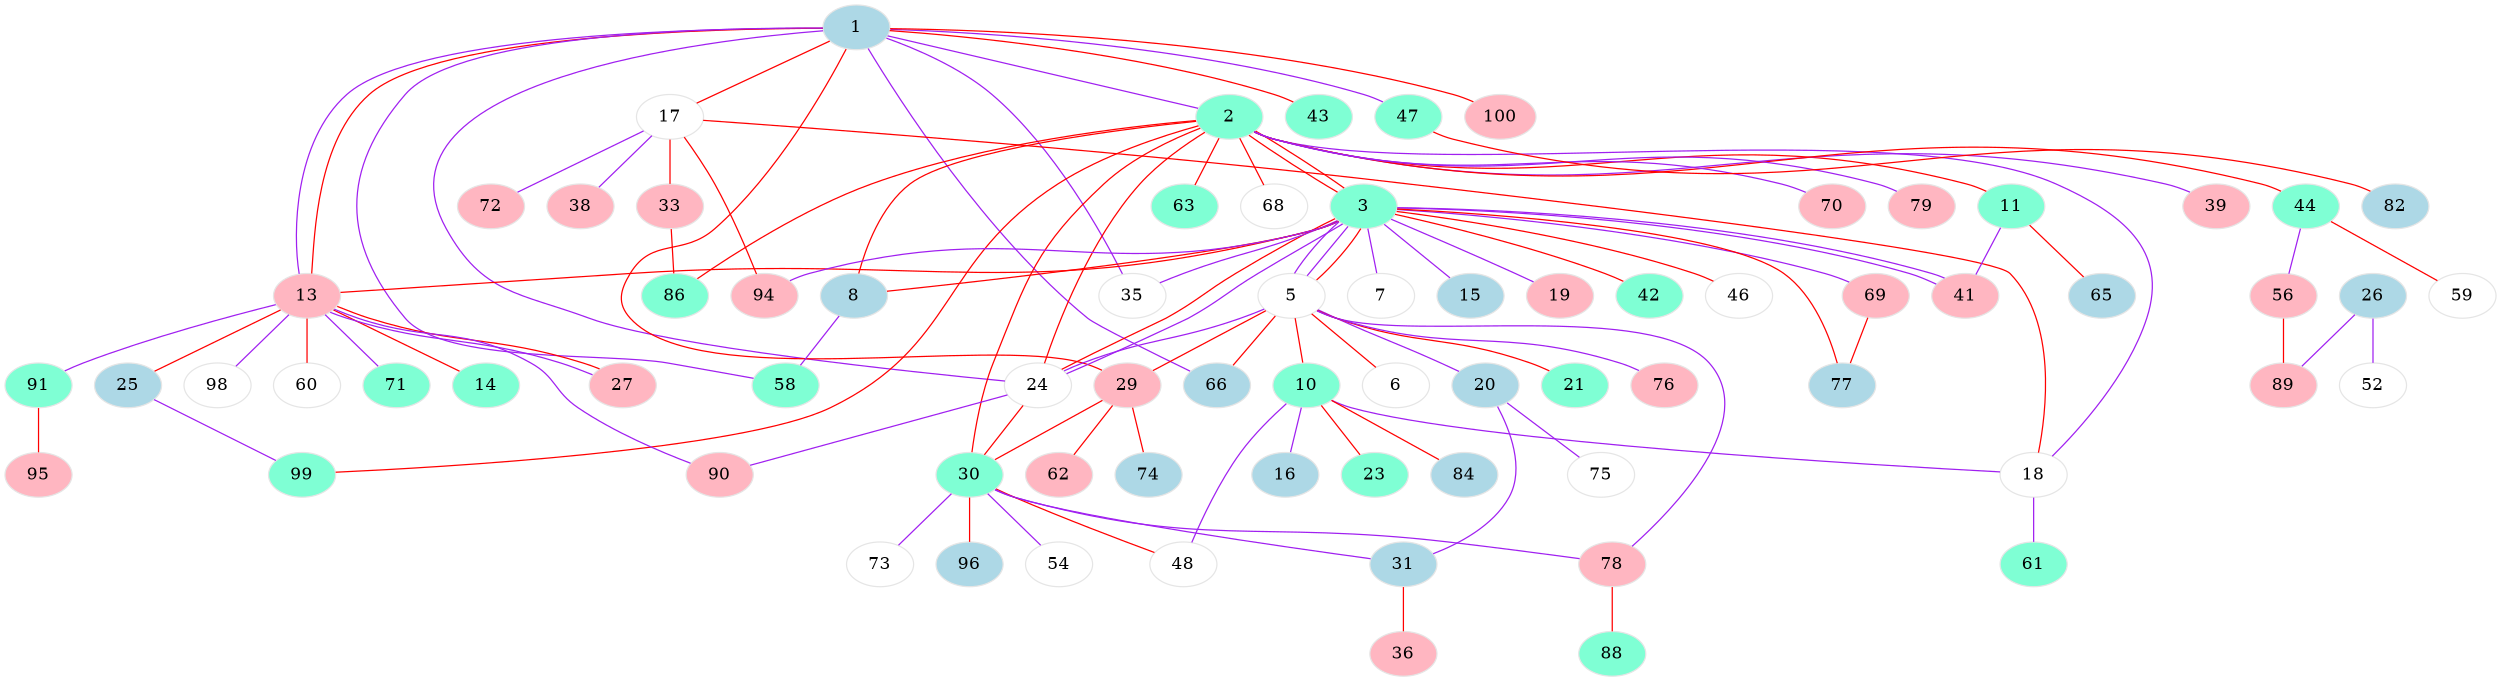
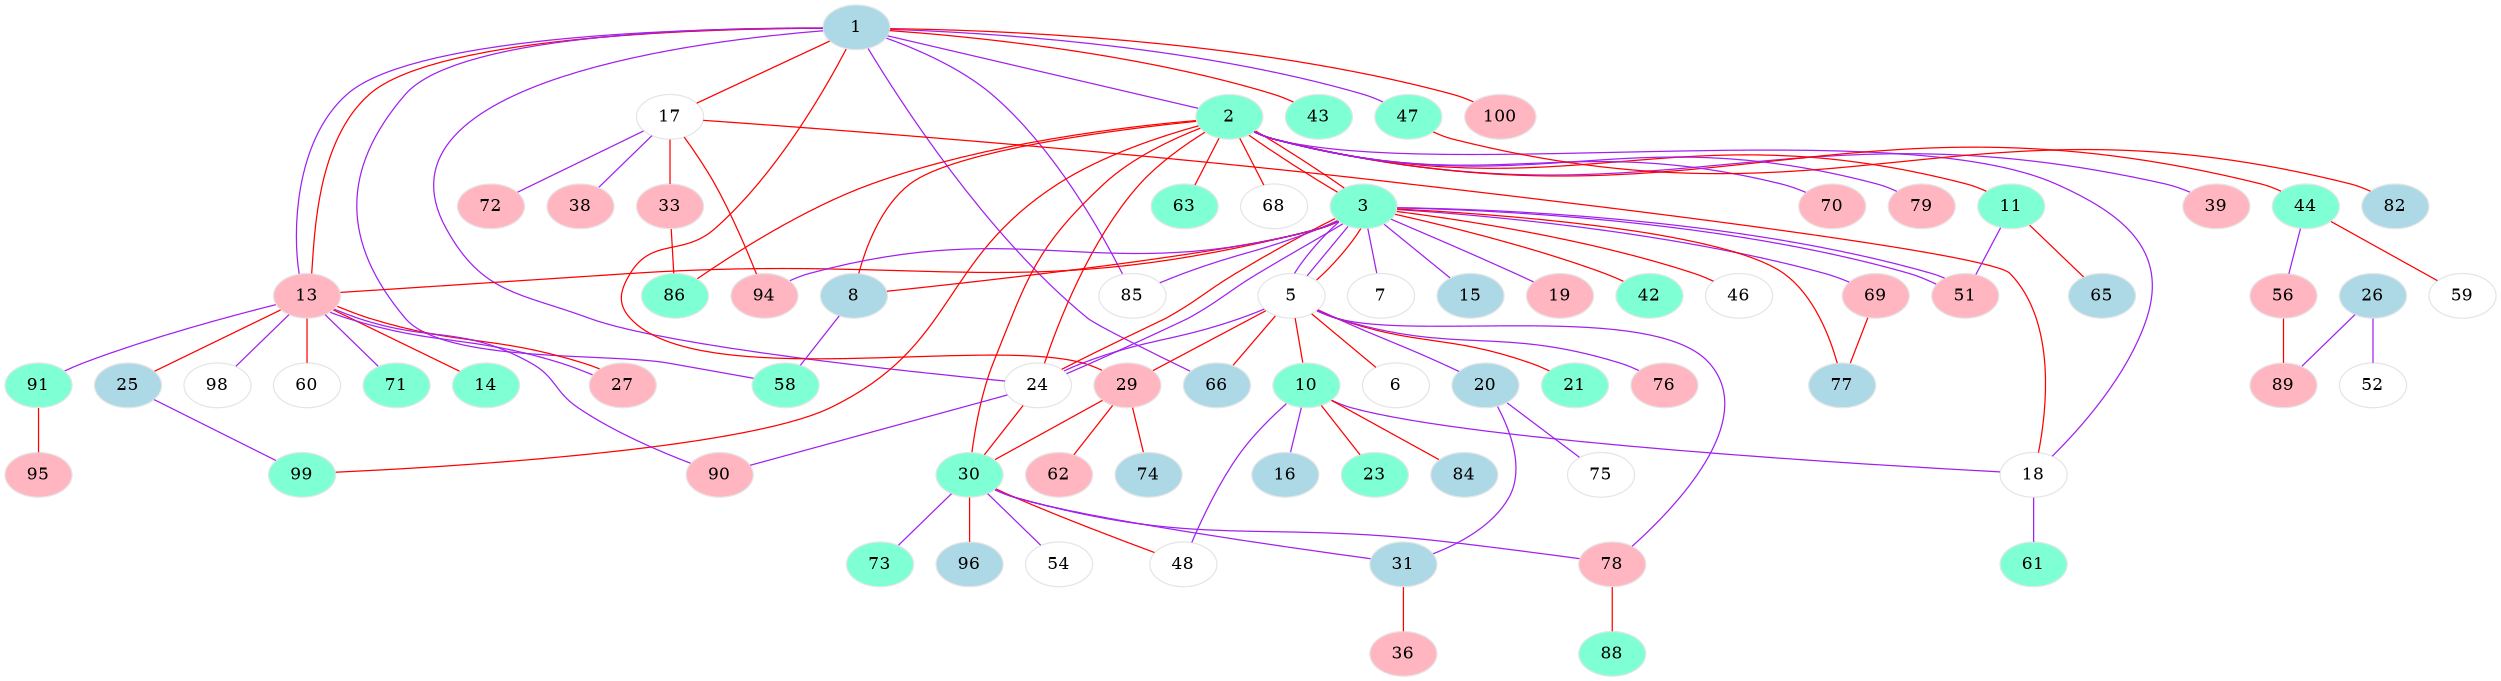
(1132, 296) -> (1132, 296)
(1965, 296) -> (1965, 296)
(880, 564) -> (880, 564)
